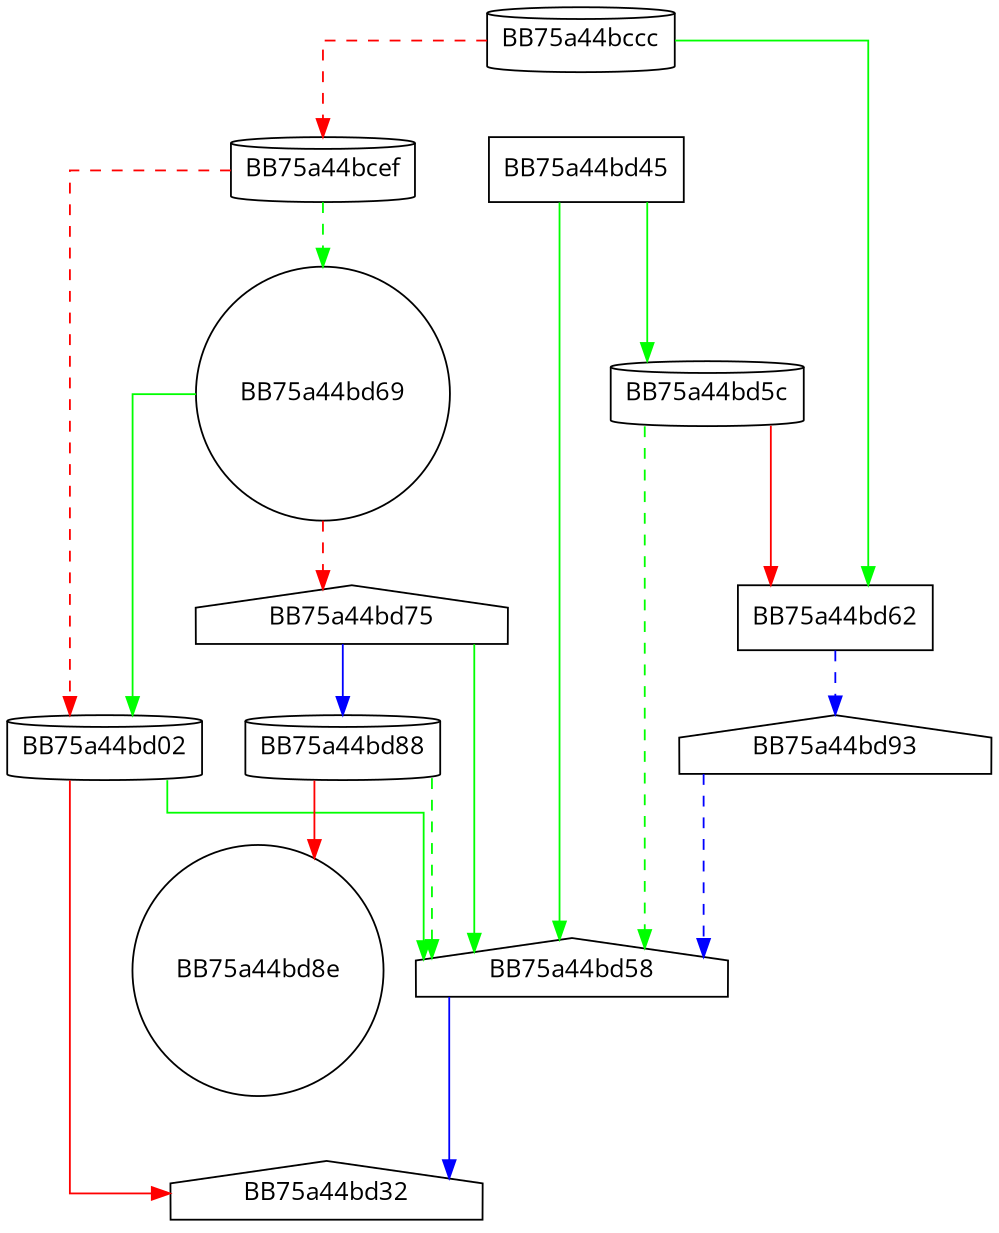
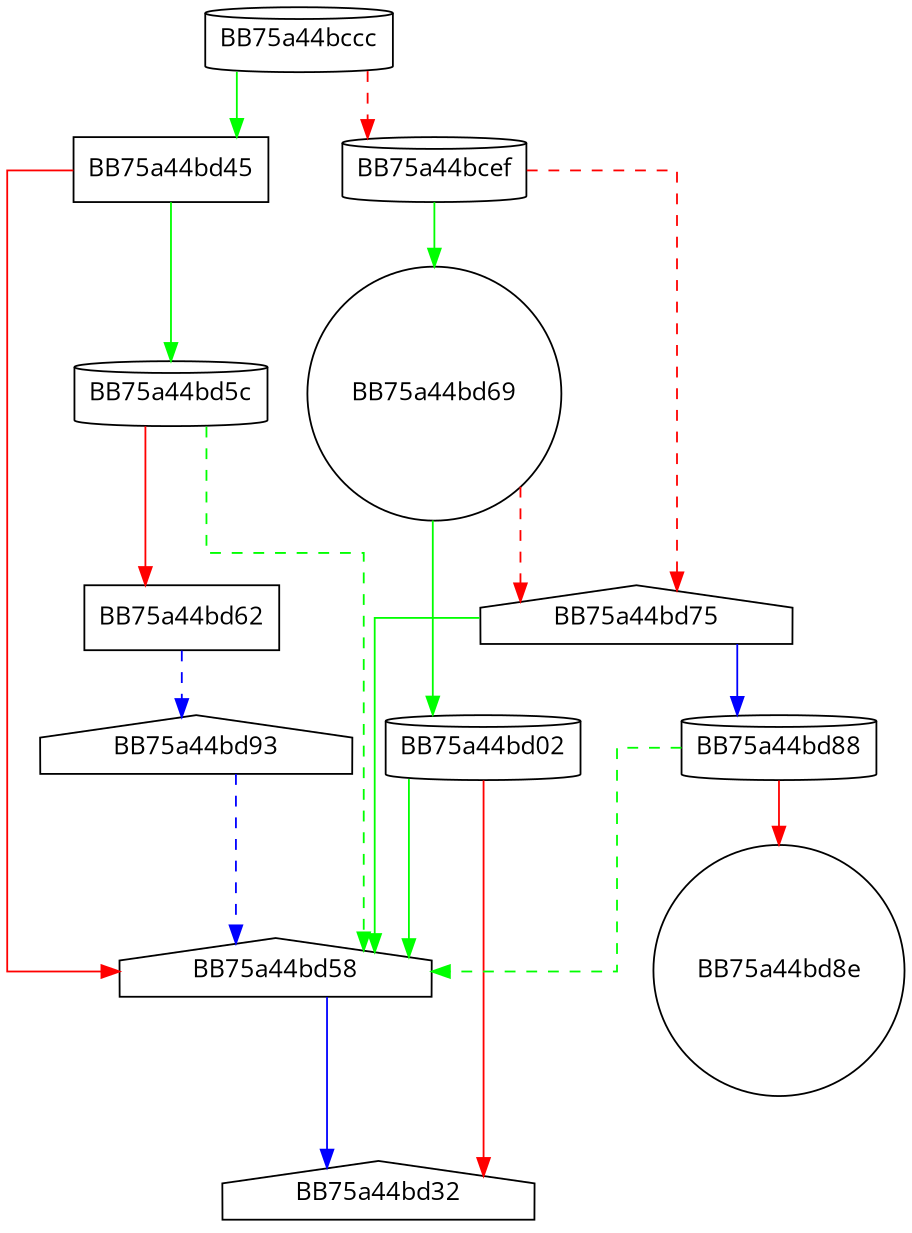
(868, 207) -> (237, 95)
(323, 225) -> (434, 225)
(70, 353) -> (677, 296)
(560, 562) -> (7, 585)
